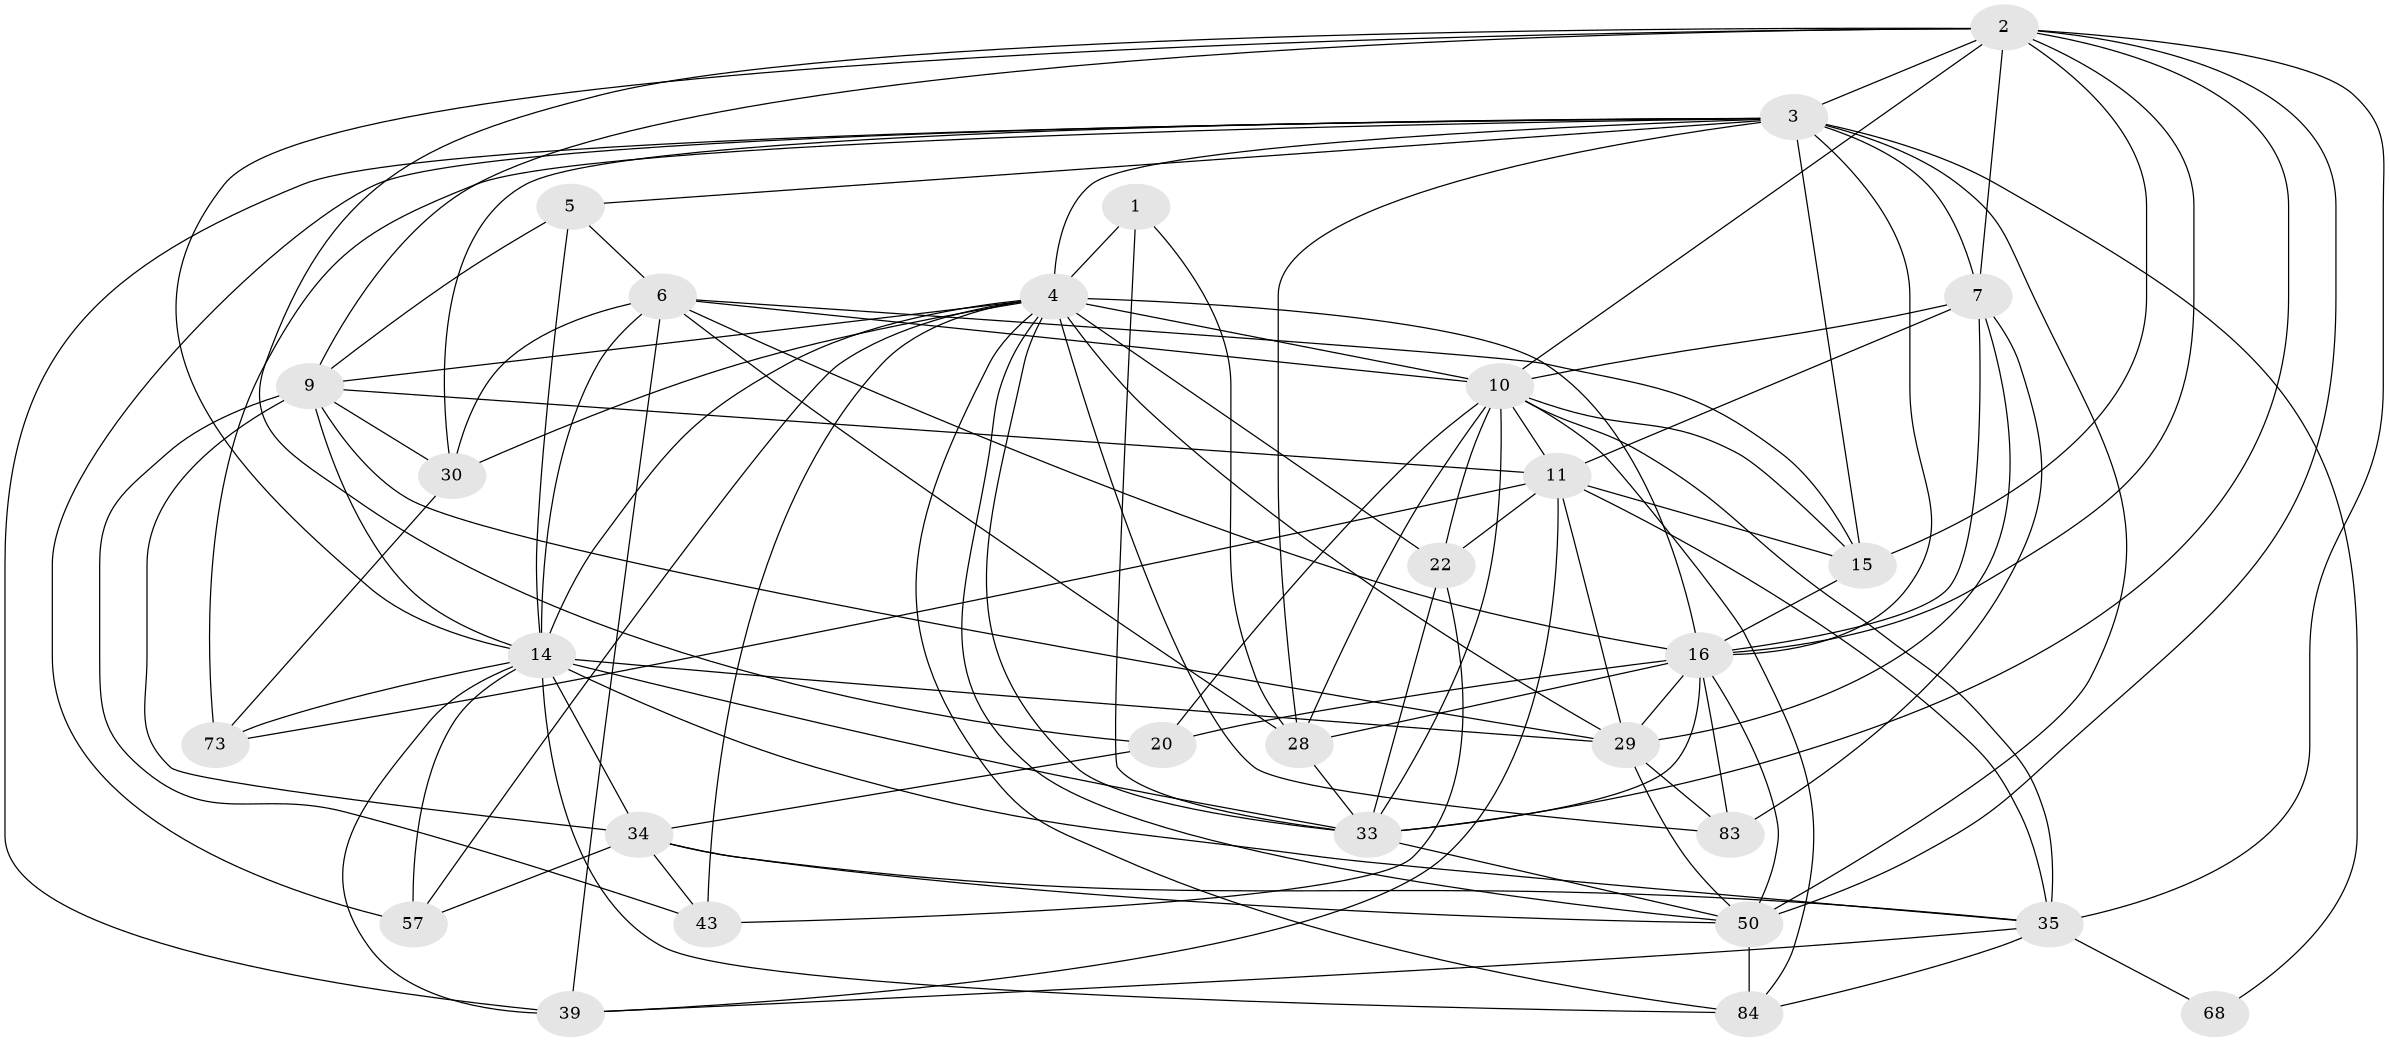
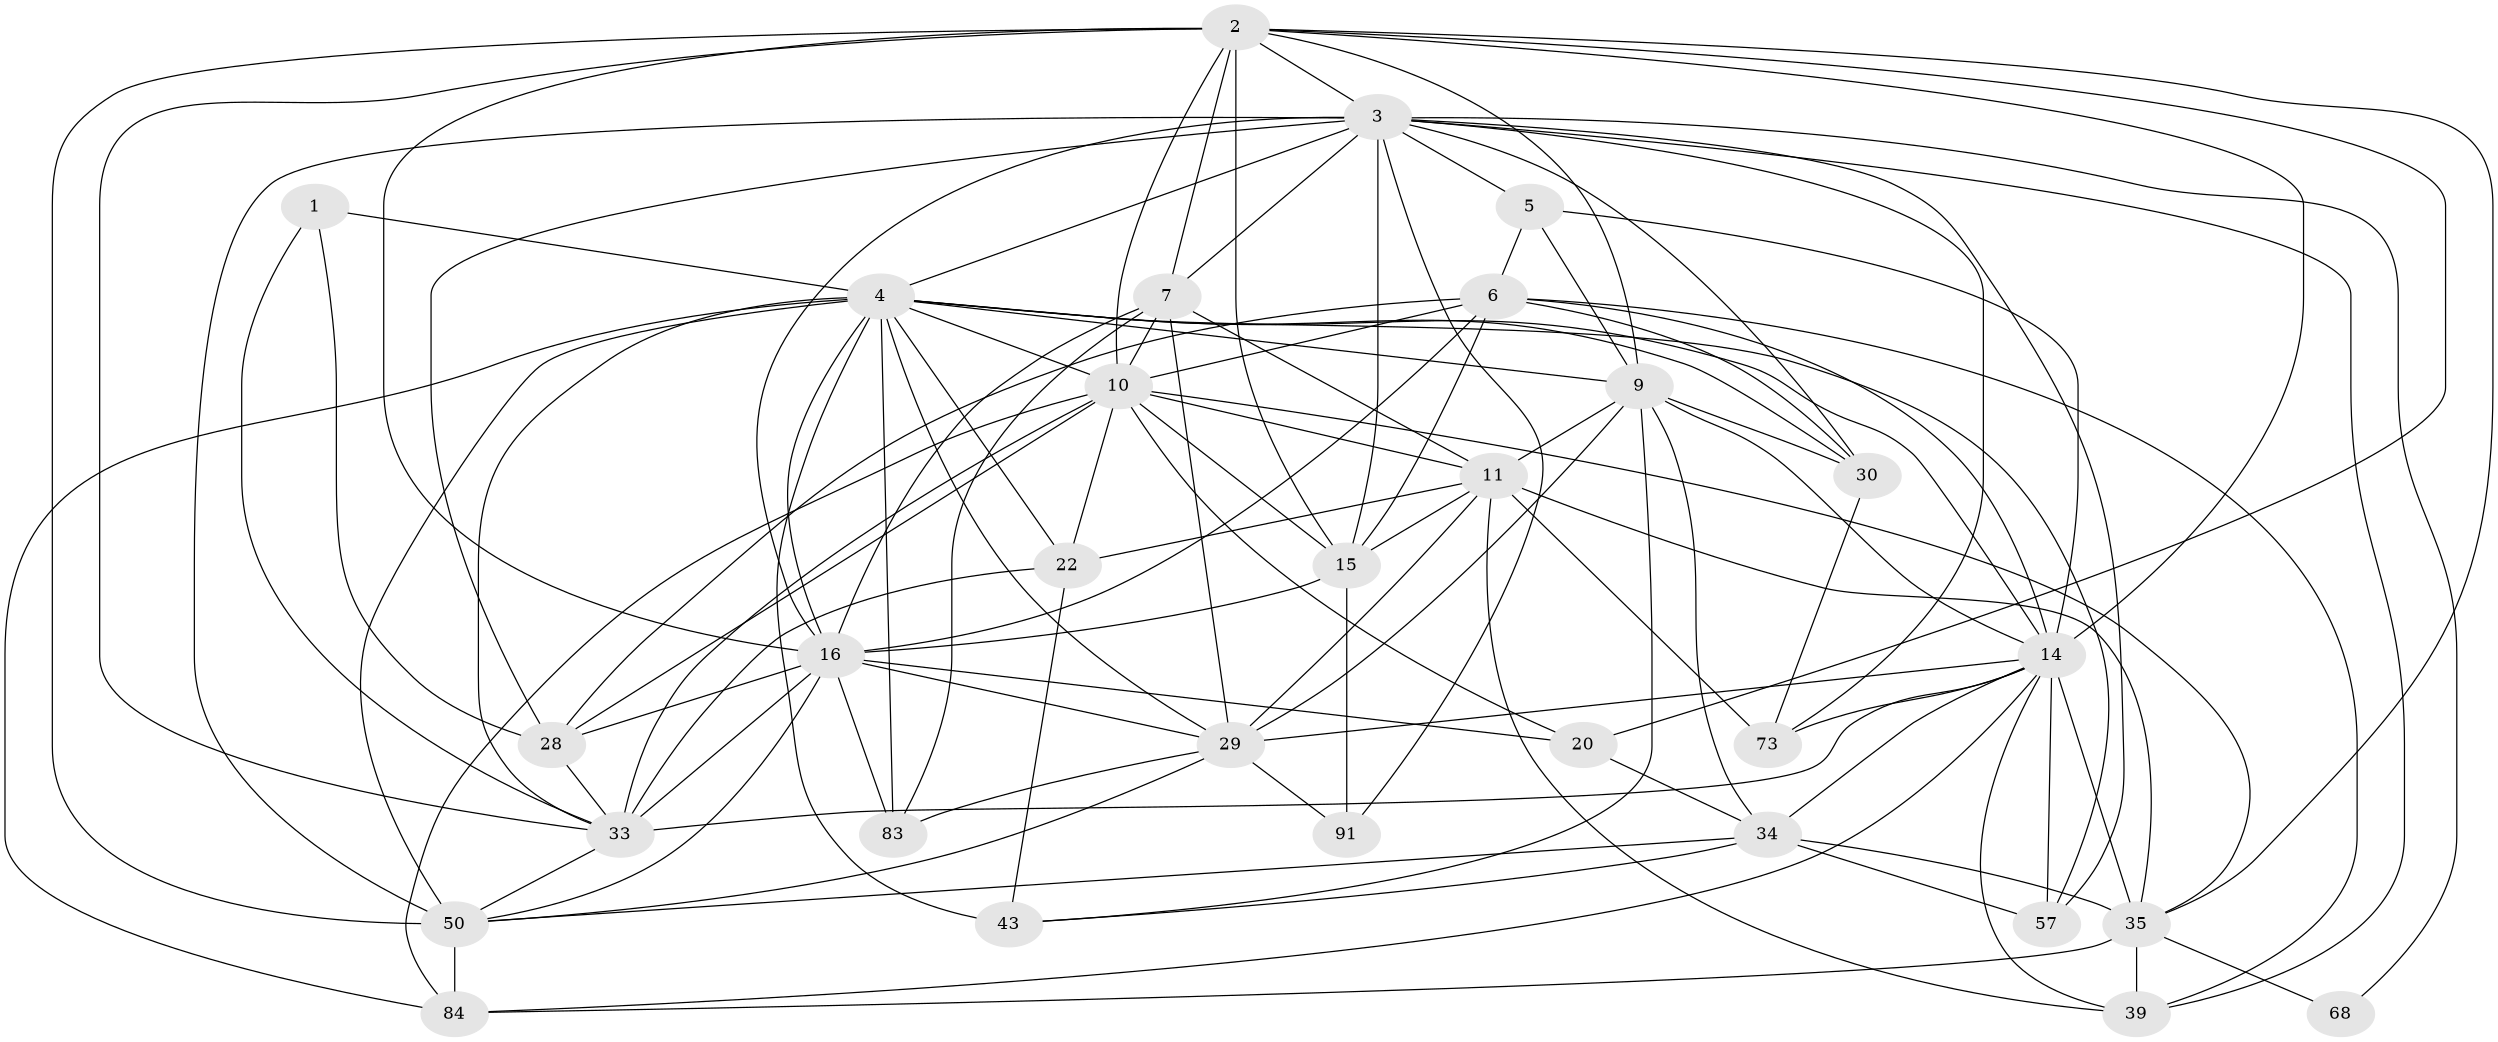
none -> (1347, 835)
